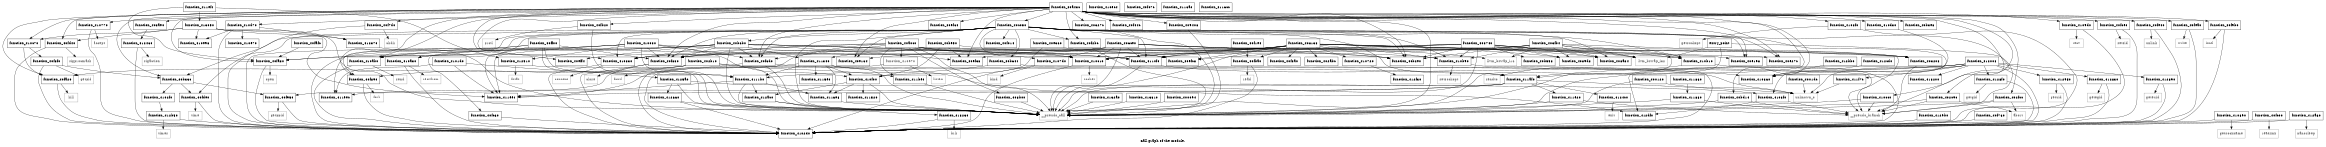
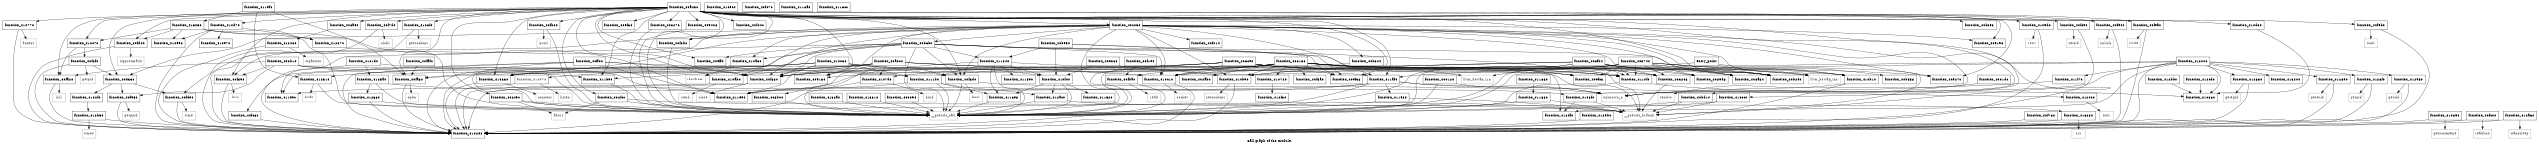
none -> (624, 35)
(1523, 50) -> none
(1598, 51) -> none
